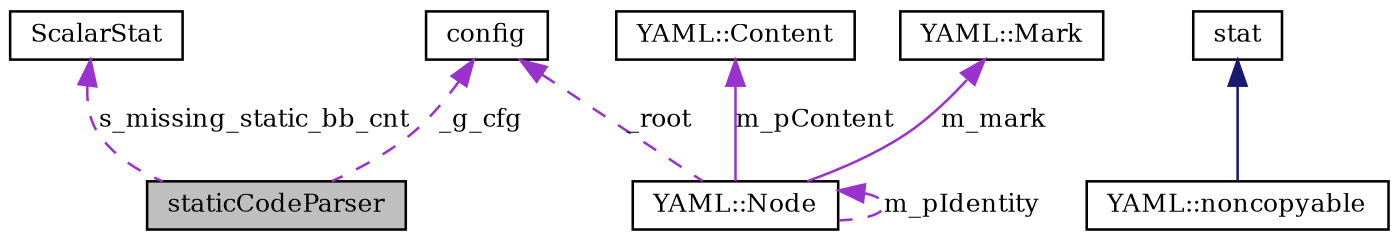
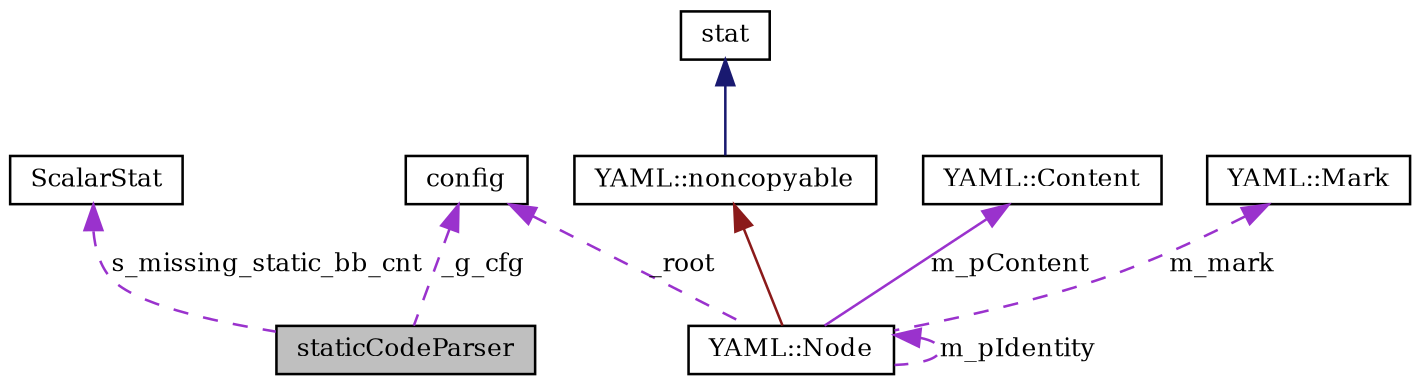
(894, 141) -> (1074, 287)
none -> (763, 277)
